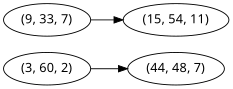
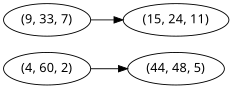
(176, 20) -> (176, 20)
(47, 69) -> (47, 69)
(176, 69) -> (176, 69)
